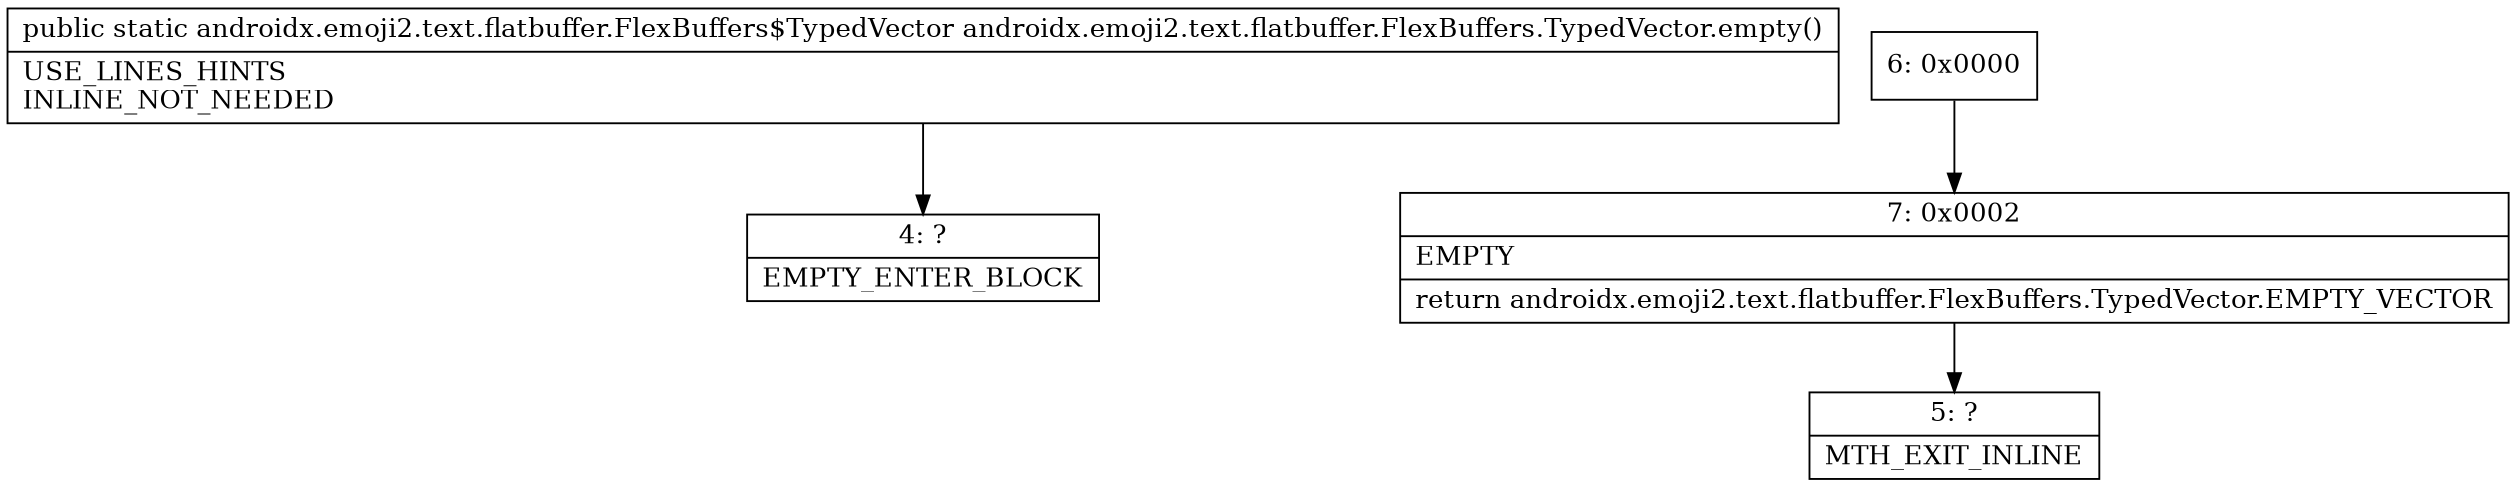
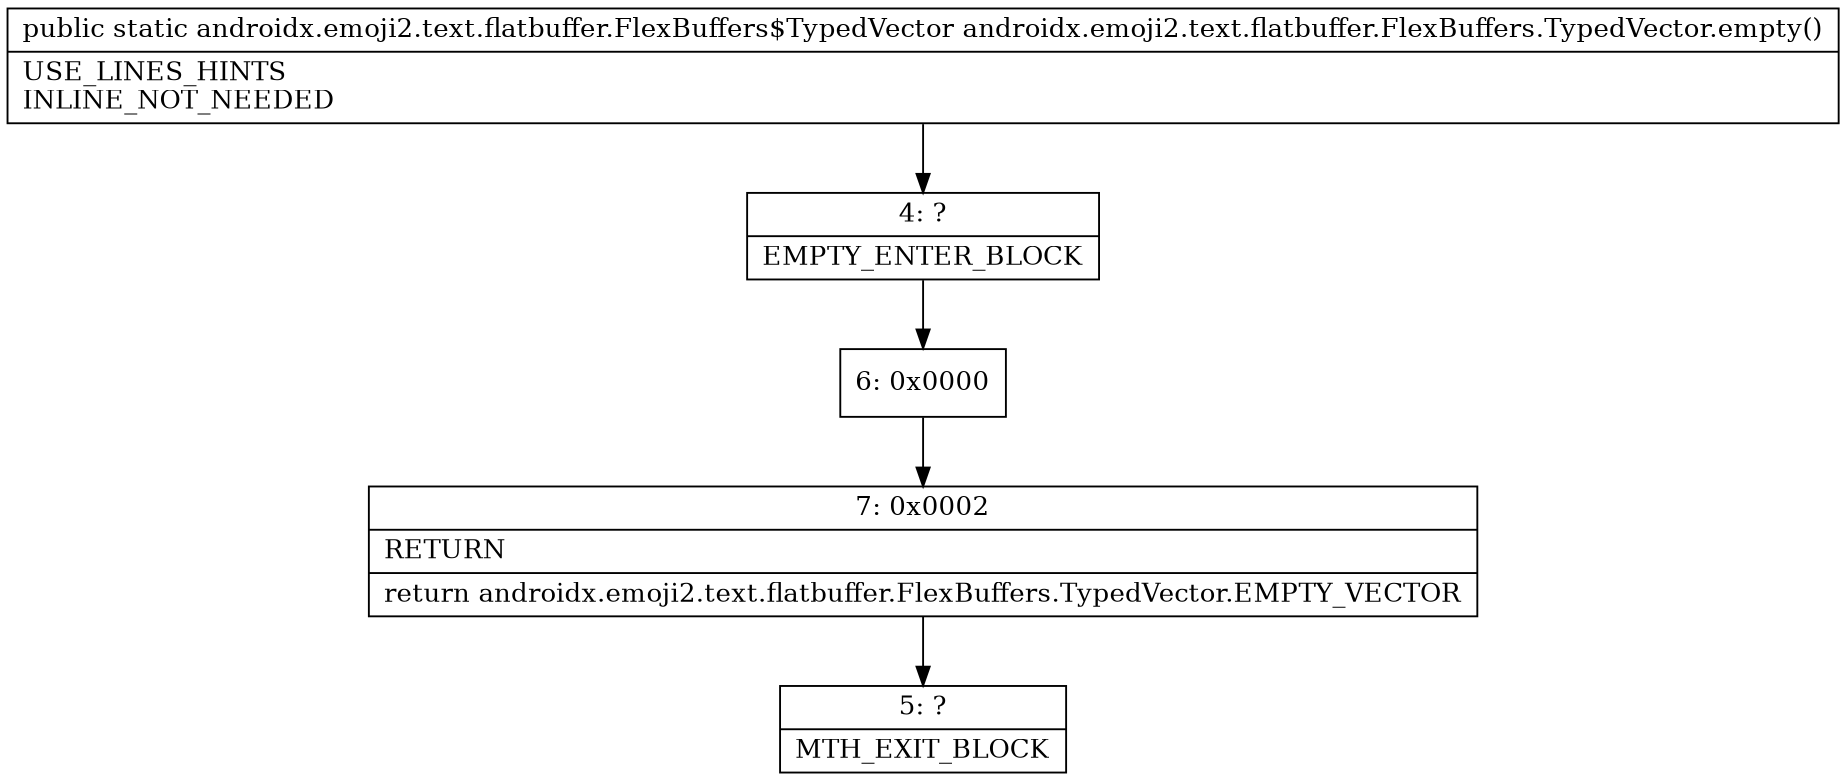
(1465, 257) -> (445, 550)
none -> (923, 305)
(1954, 456) -> (923, 750)
